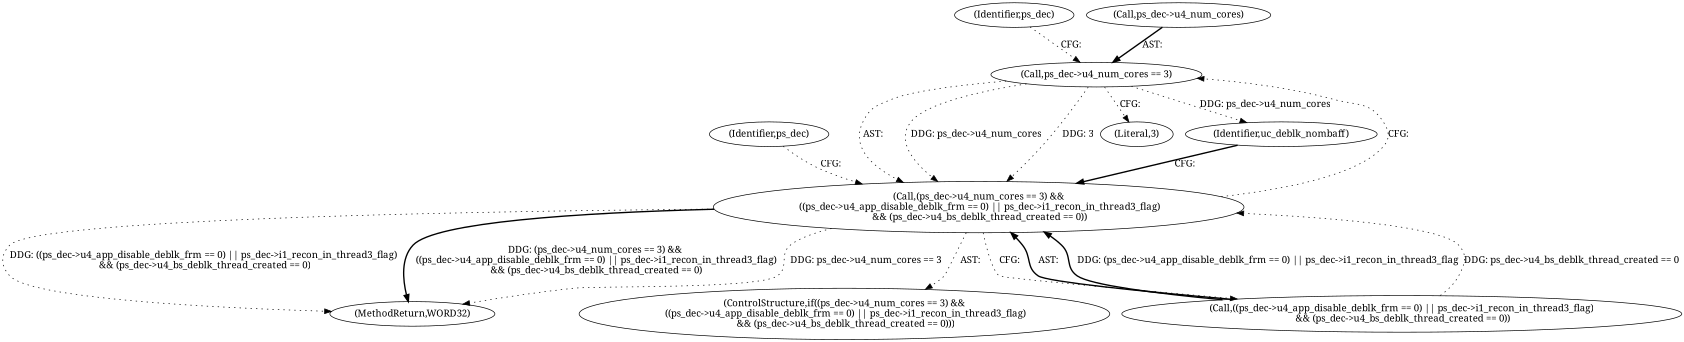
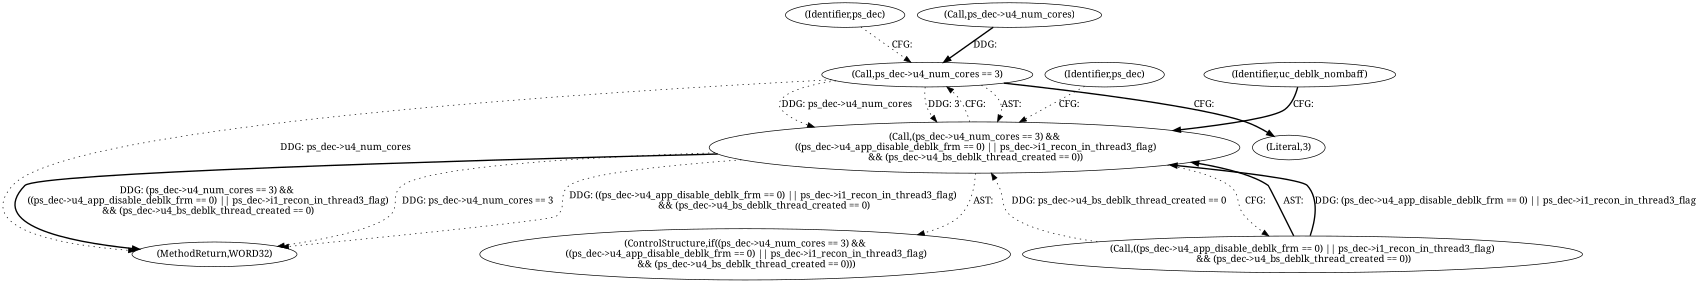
(1154, 45) -> (987, 45)
(1115, 102) -> (1138, 100)
(1186, 103) -> (337, 117)
